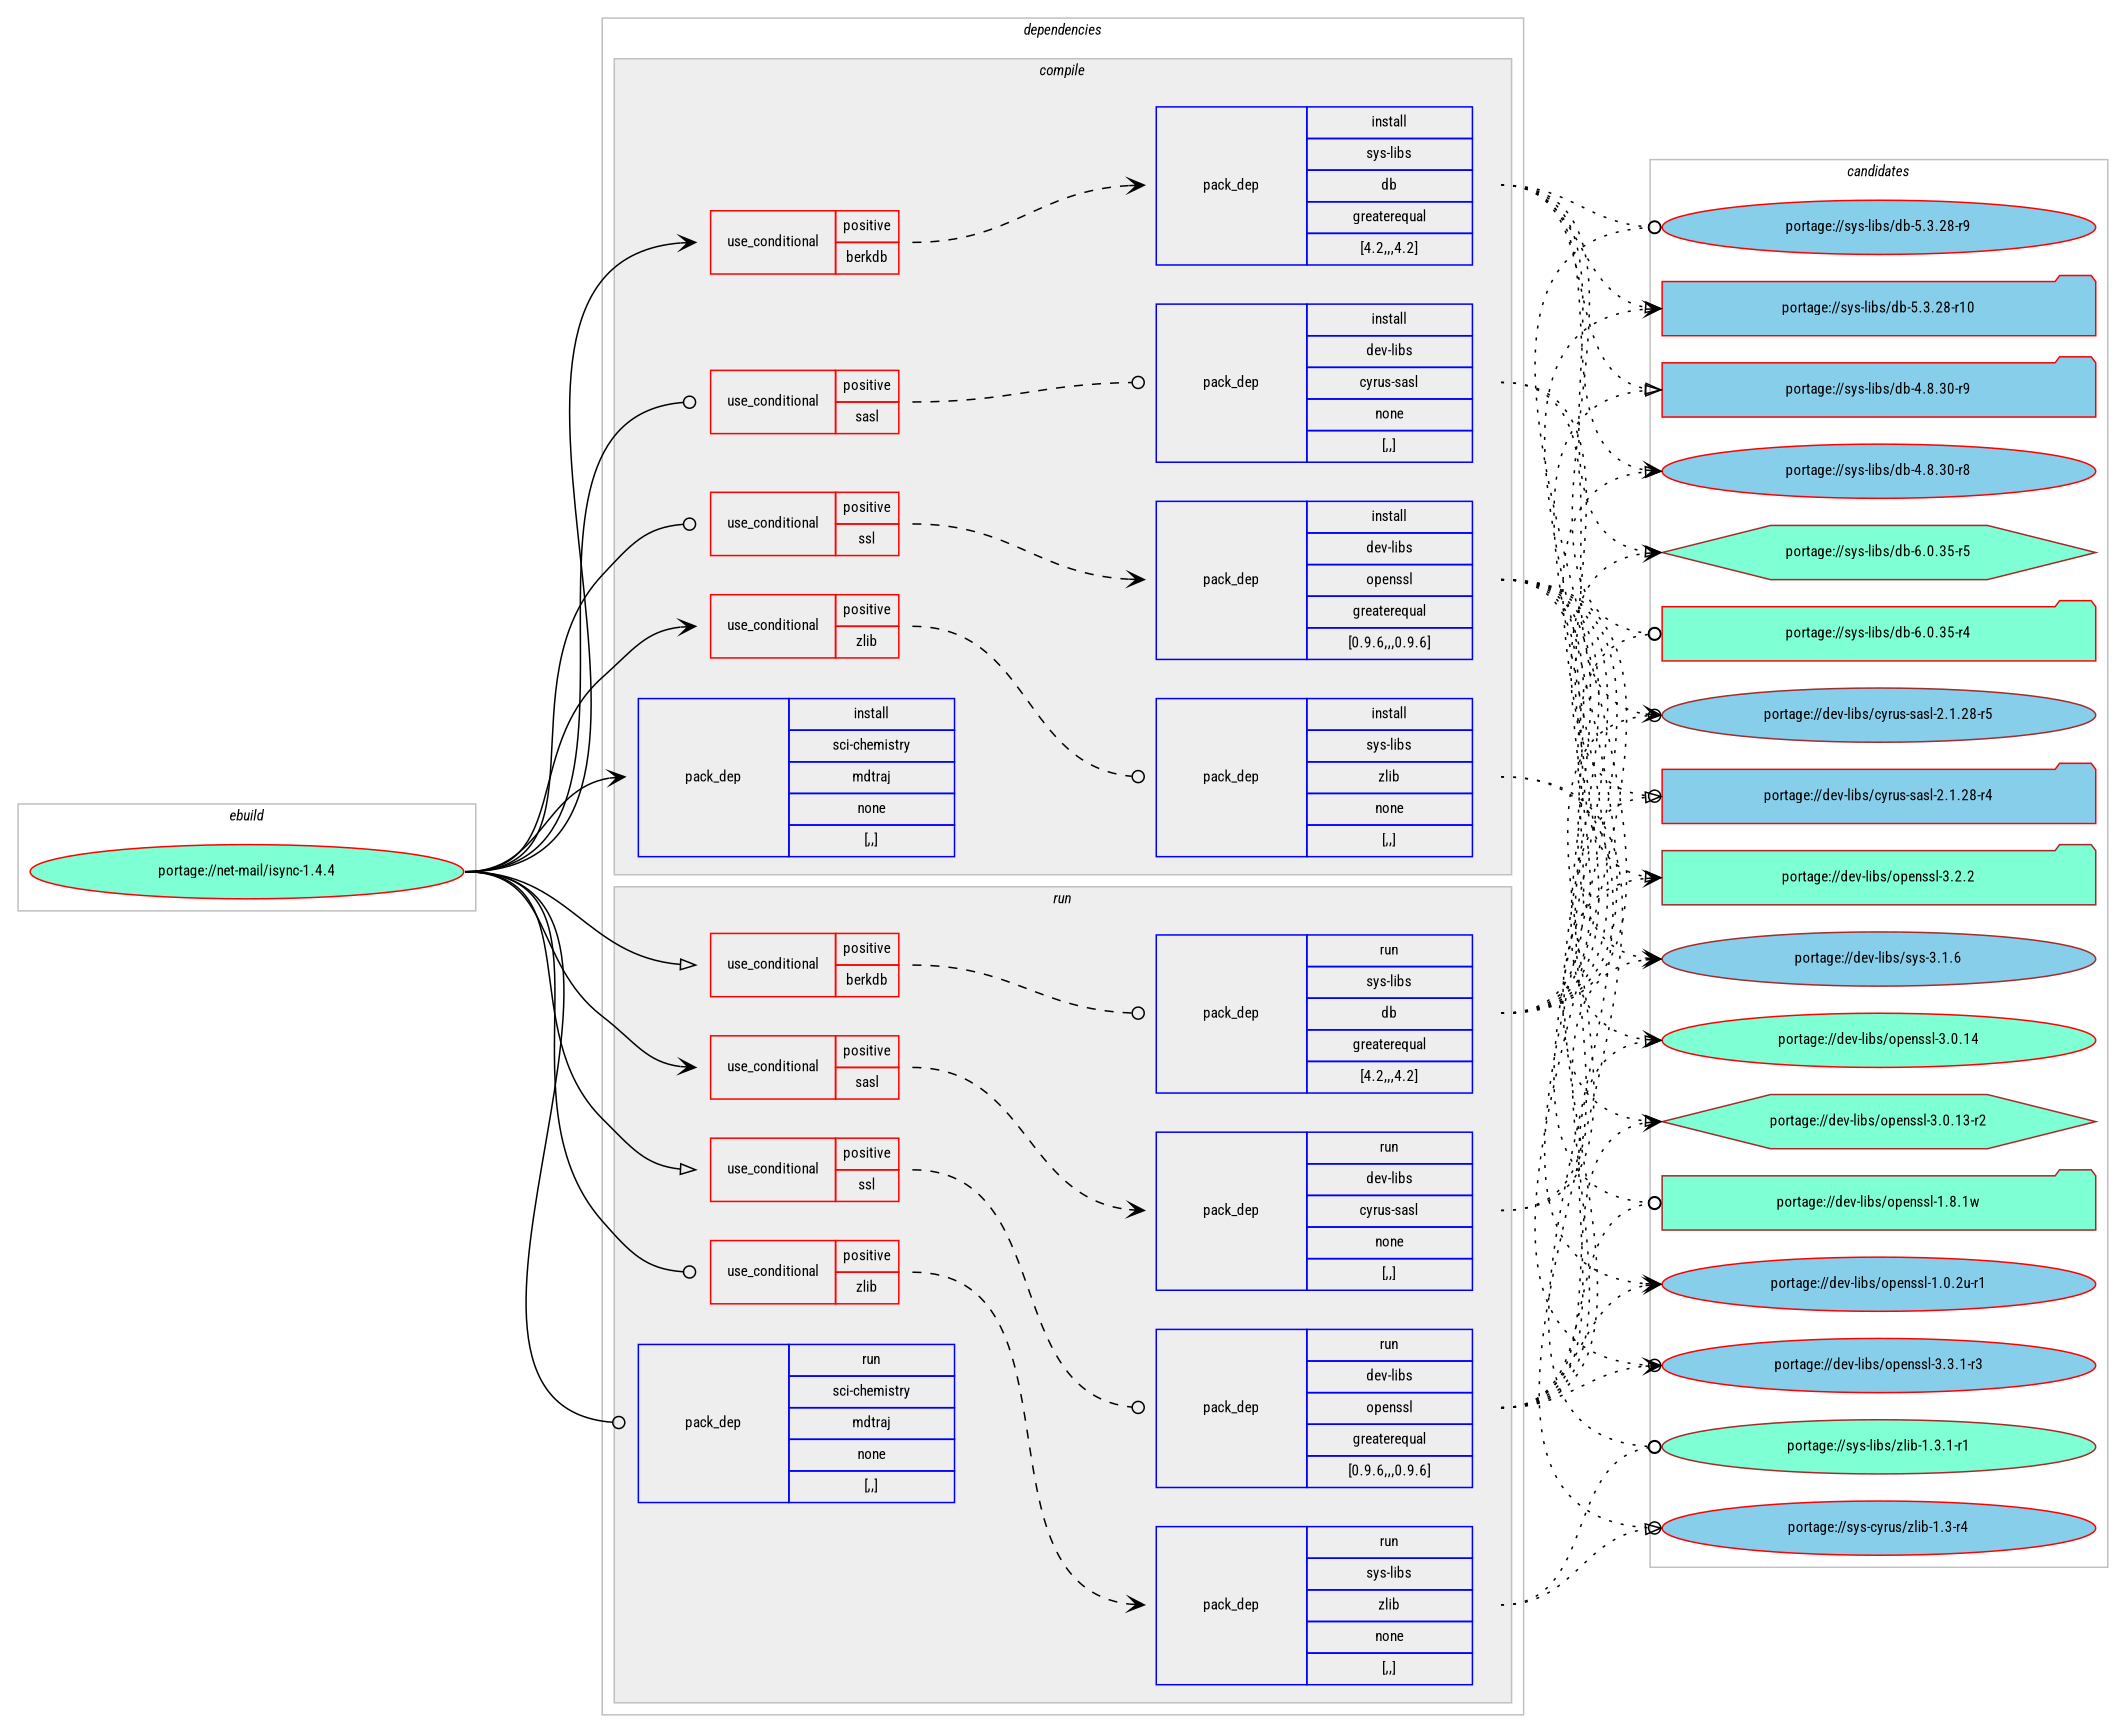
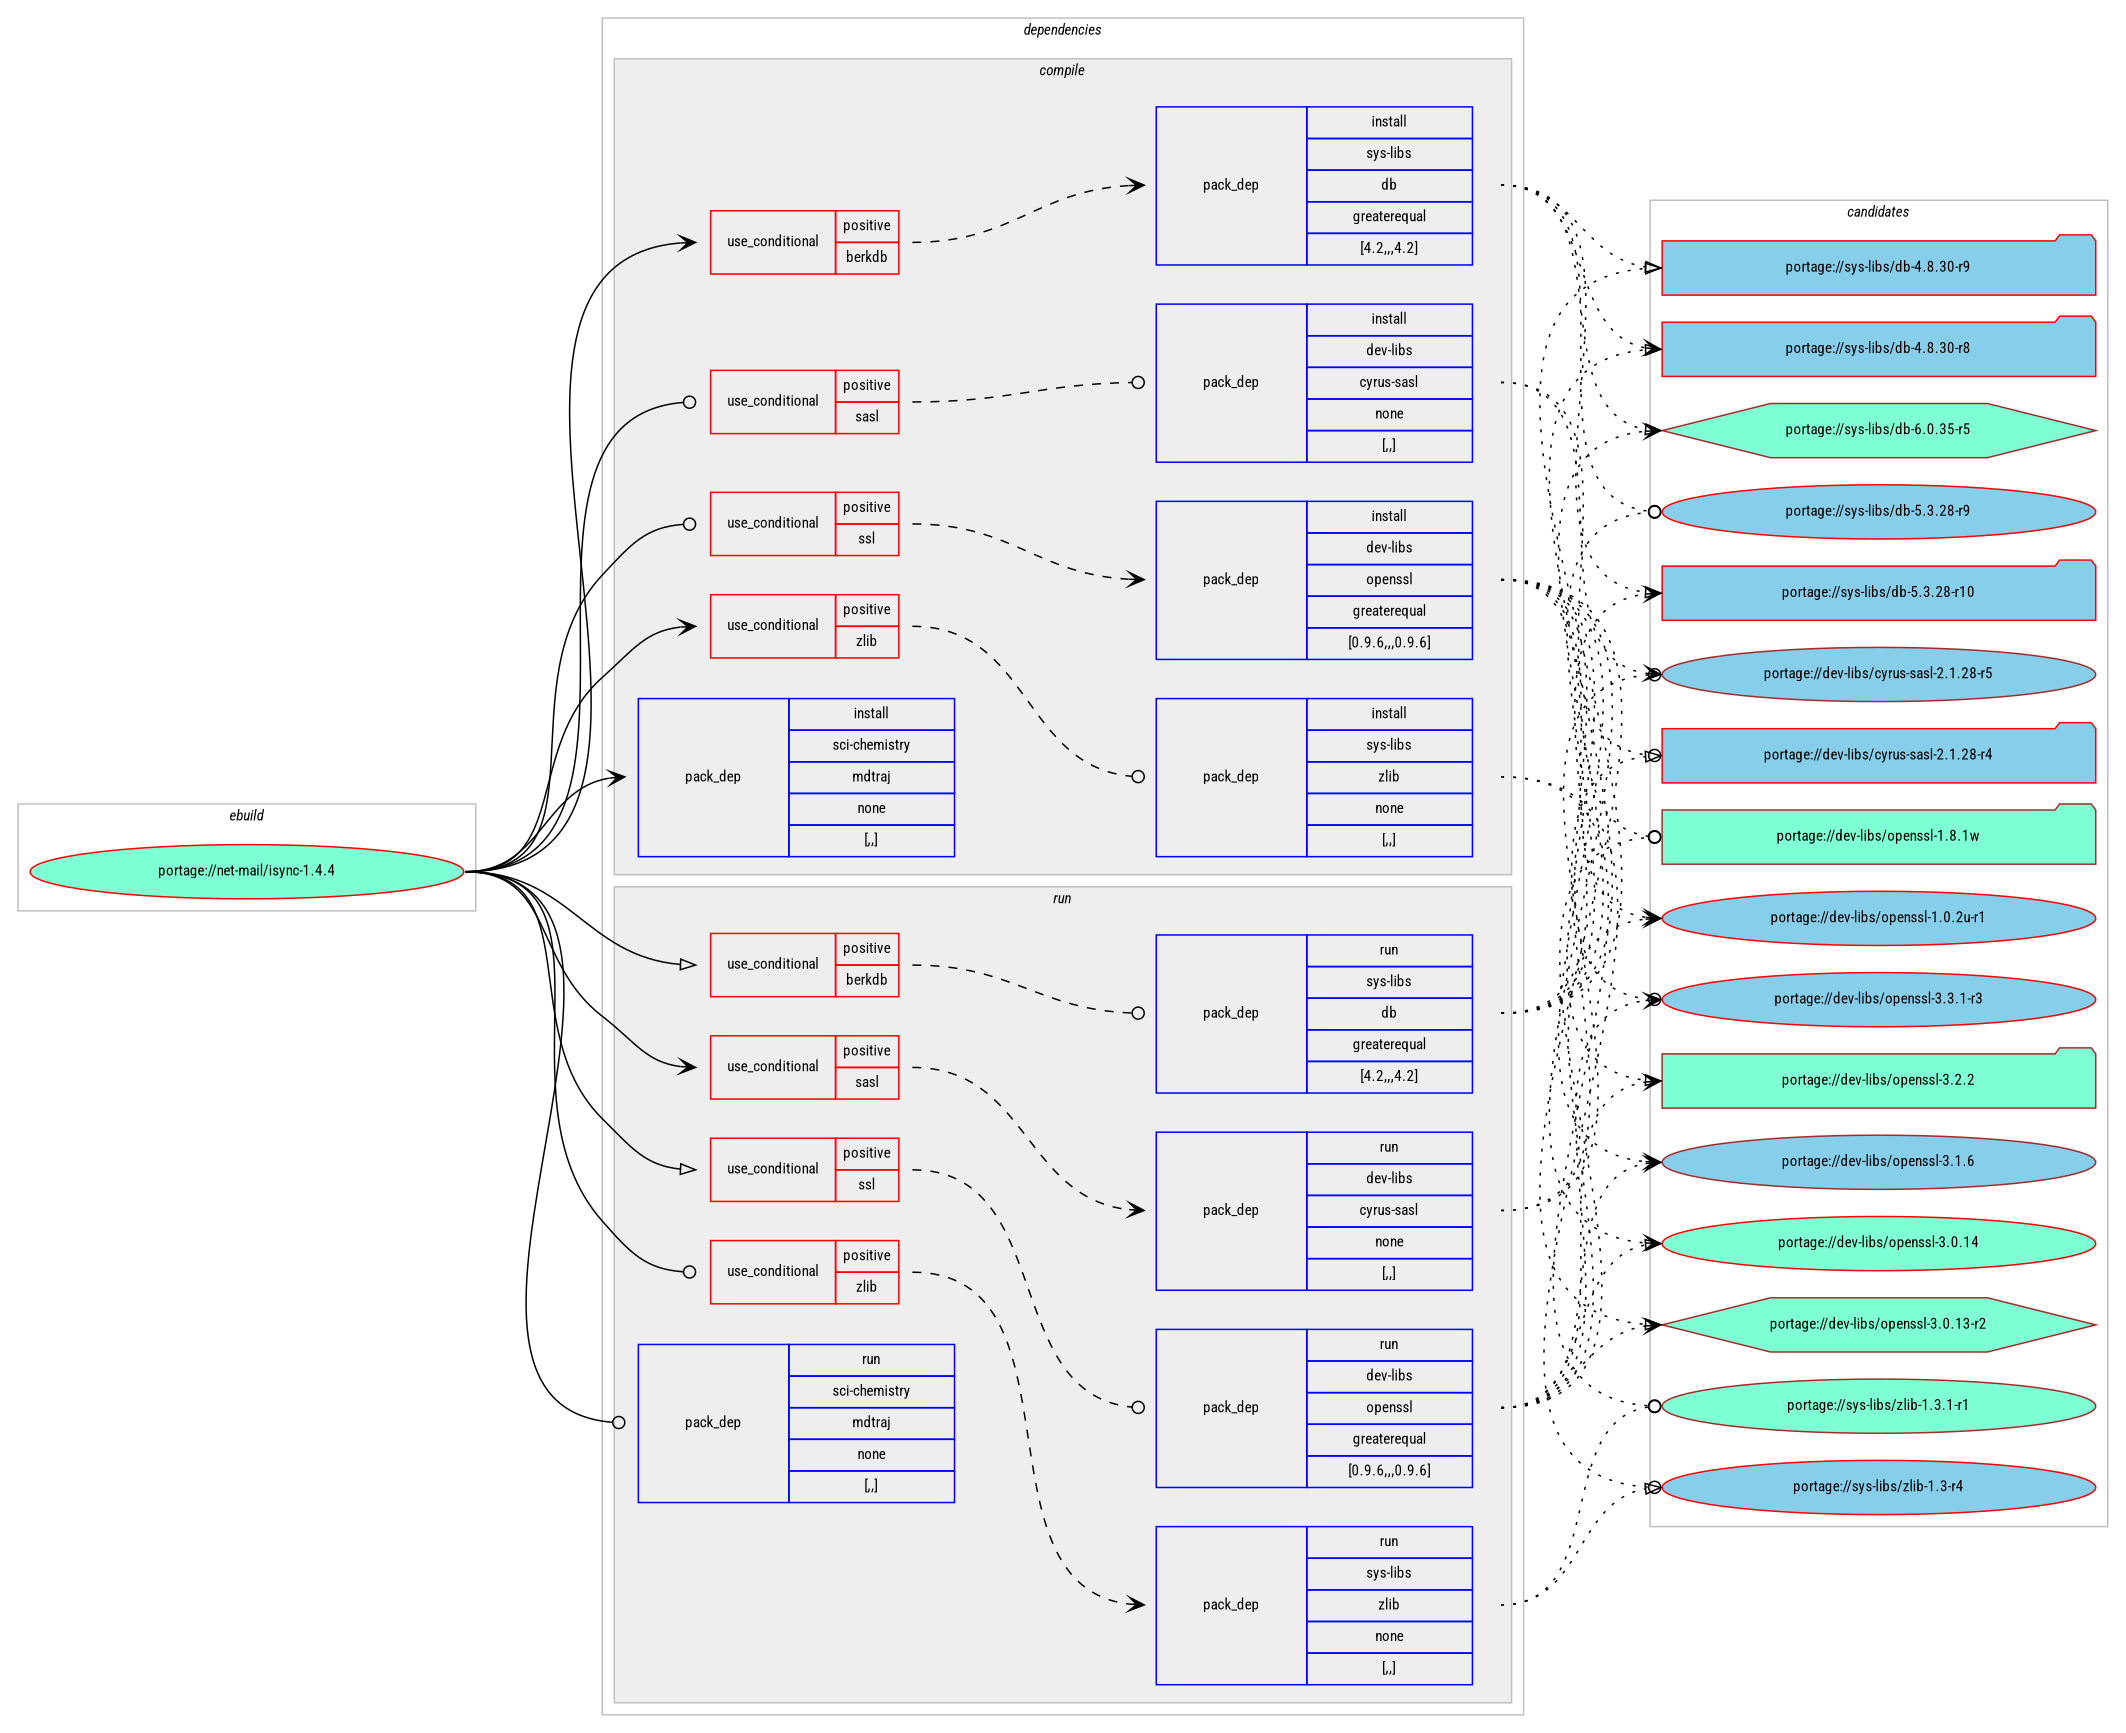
(1879, 471) -> (1879, 349)
(1879, 634) -> none
(1879, 959) -> (1879, 1162)
(1879, 1528) -> (1879, 1487)
